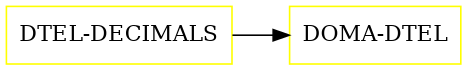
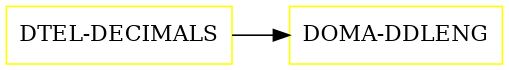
(375, 35) -> (396, 35)
